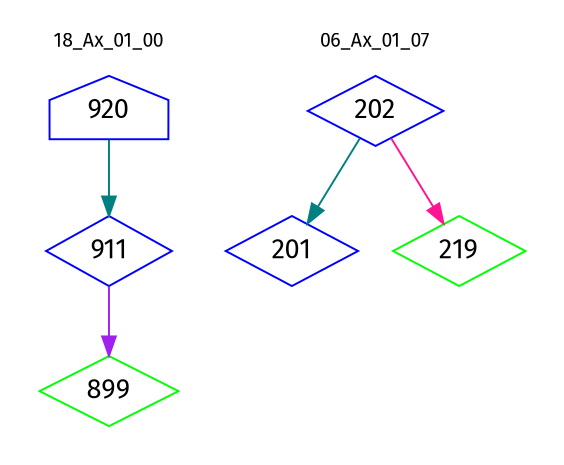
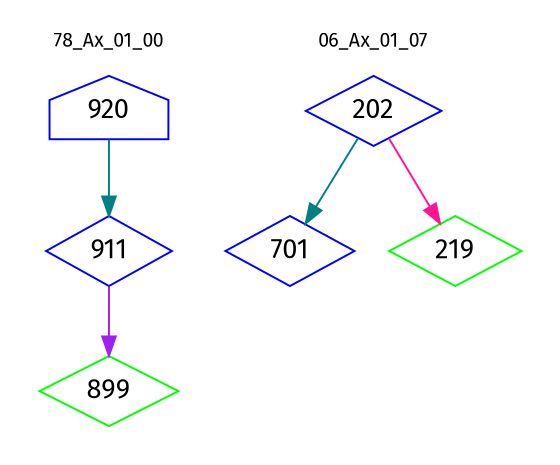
(109, 42) -> (109, 42)
(292, 251) -> (290, 251)
